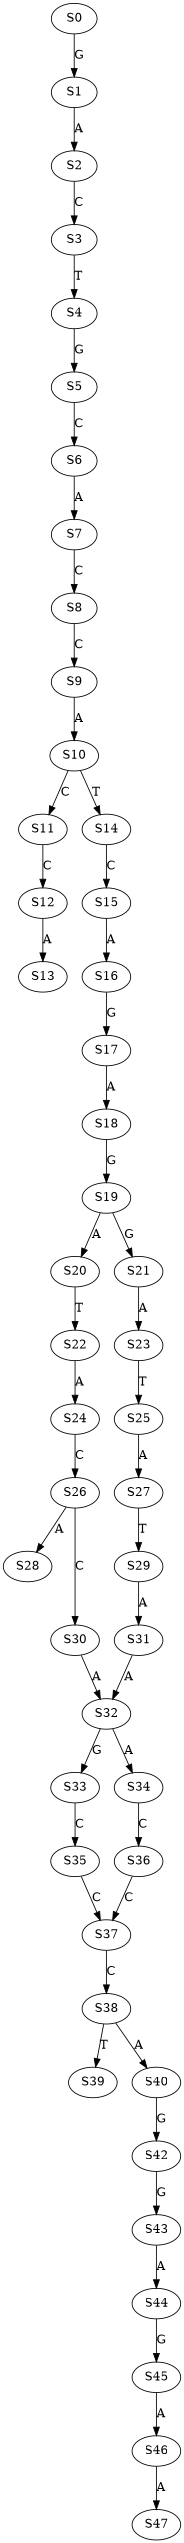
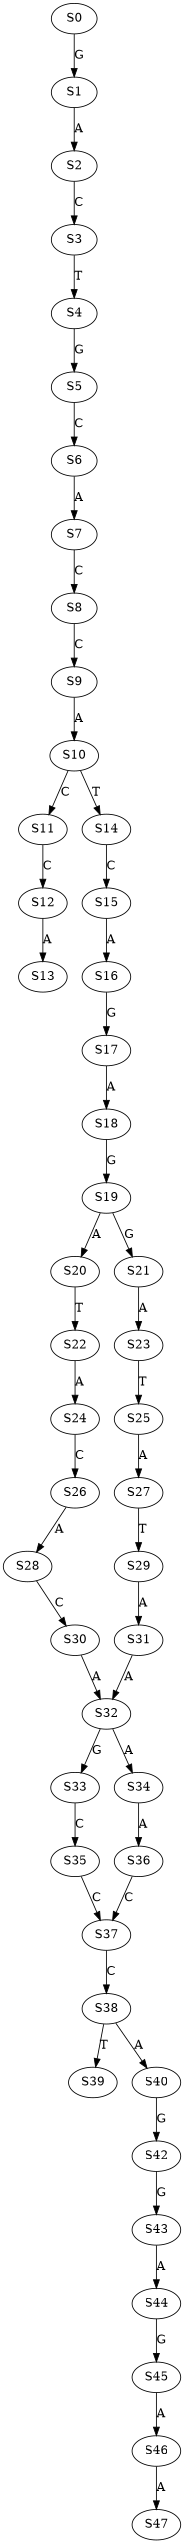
(75, 1562) -> (49, 1600)
(143, 1824) -> (143, 1824)
